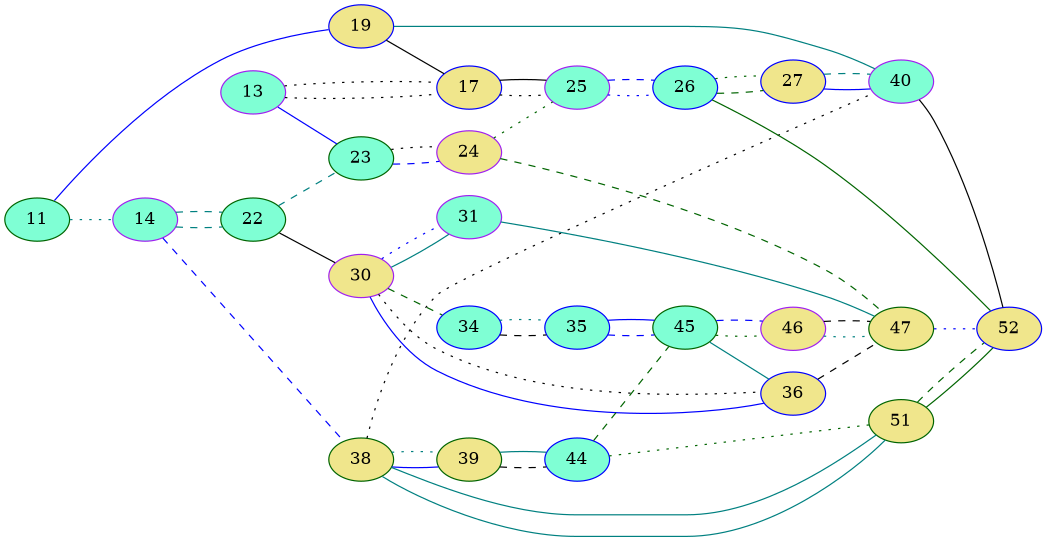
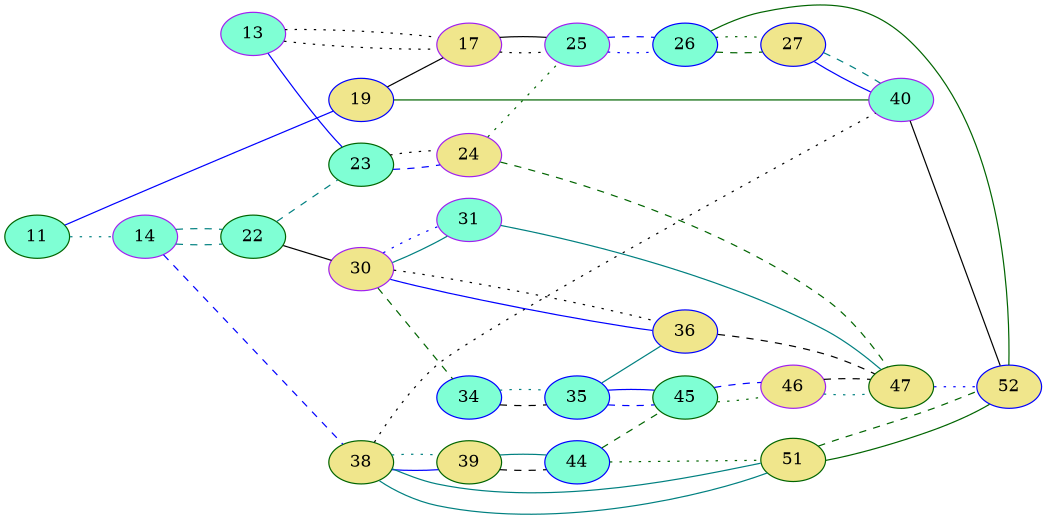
(638, 26) -> (631, 100)
(469, 88) -> (469, 45)
(739, 361) -> (631, 364)
